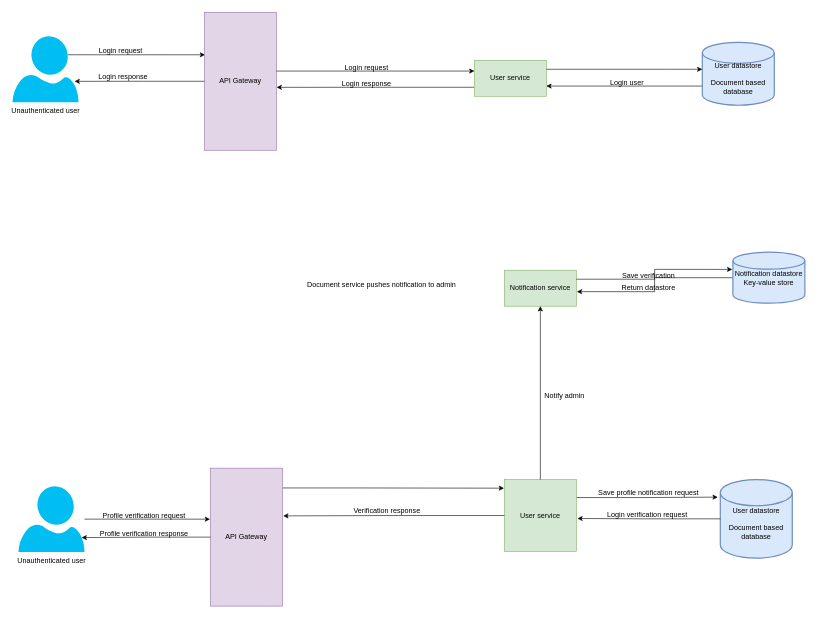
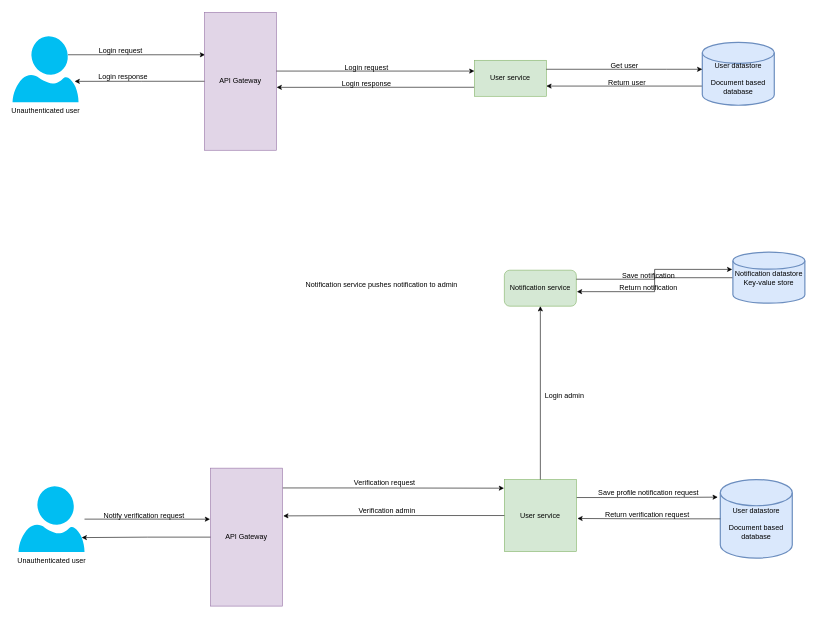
none -> (624, 66)
(627, 83) -> (627, 83)
(649, 276) -> (649, 276)
(382, 285) -> (382, 285)
(540, 288) -> (540, 288)
(649, 288) -> (649, 288)
(565, 396) -> (565, 396)
none -> (384, 483)
(387, 512) -> (387, 512)
(647, 515) -> (647, 515)
(144, 516) -> (144, 516)
(144, 534) -> none
